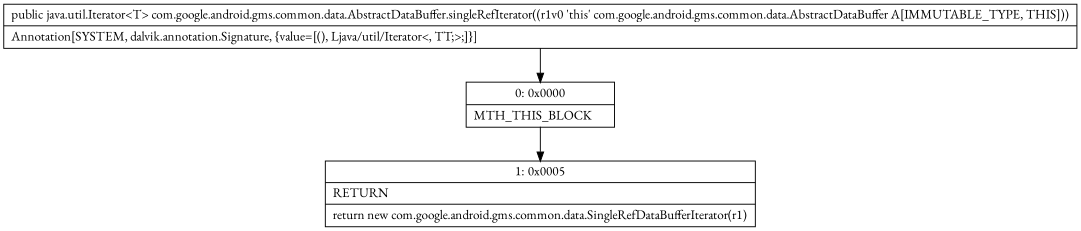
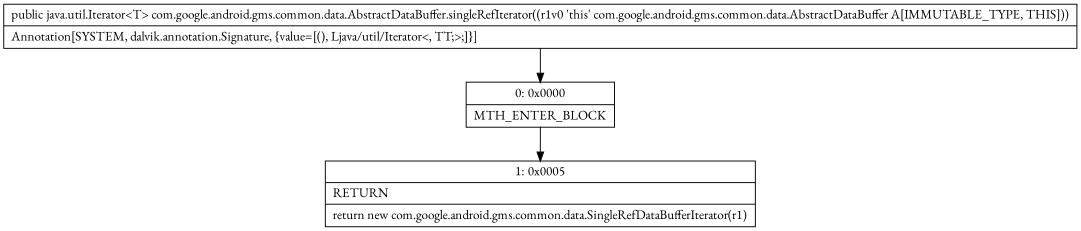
(533, 115) -> (540, 115)
